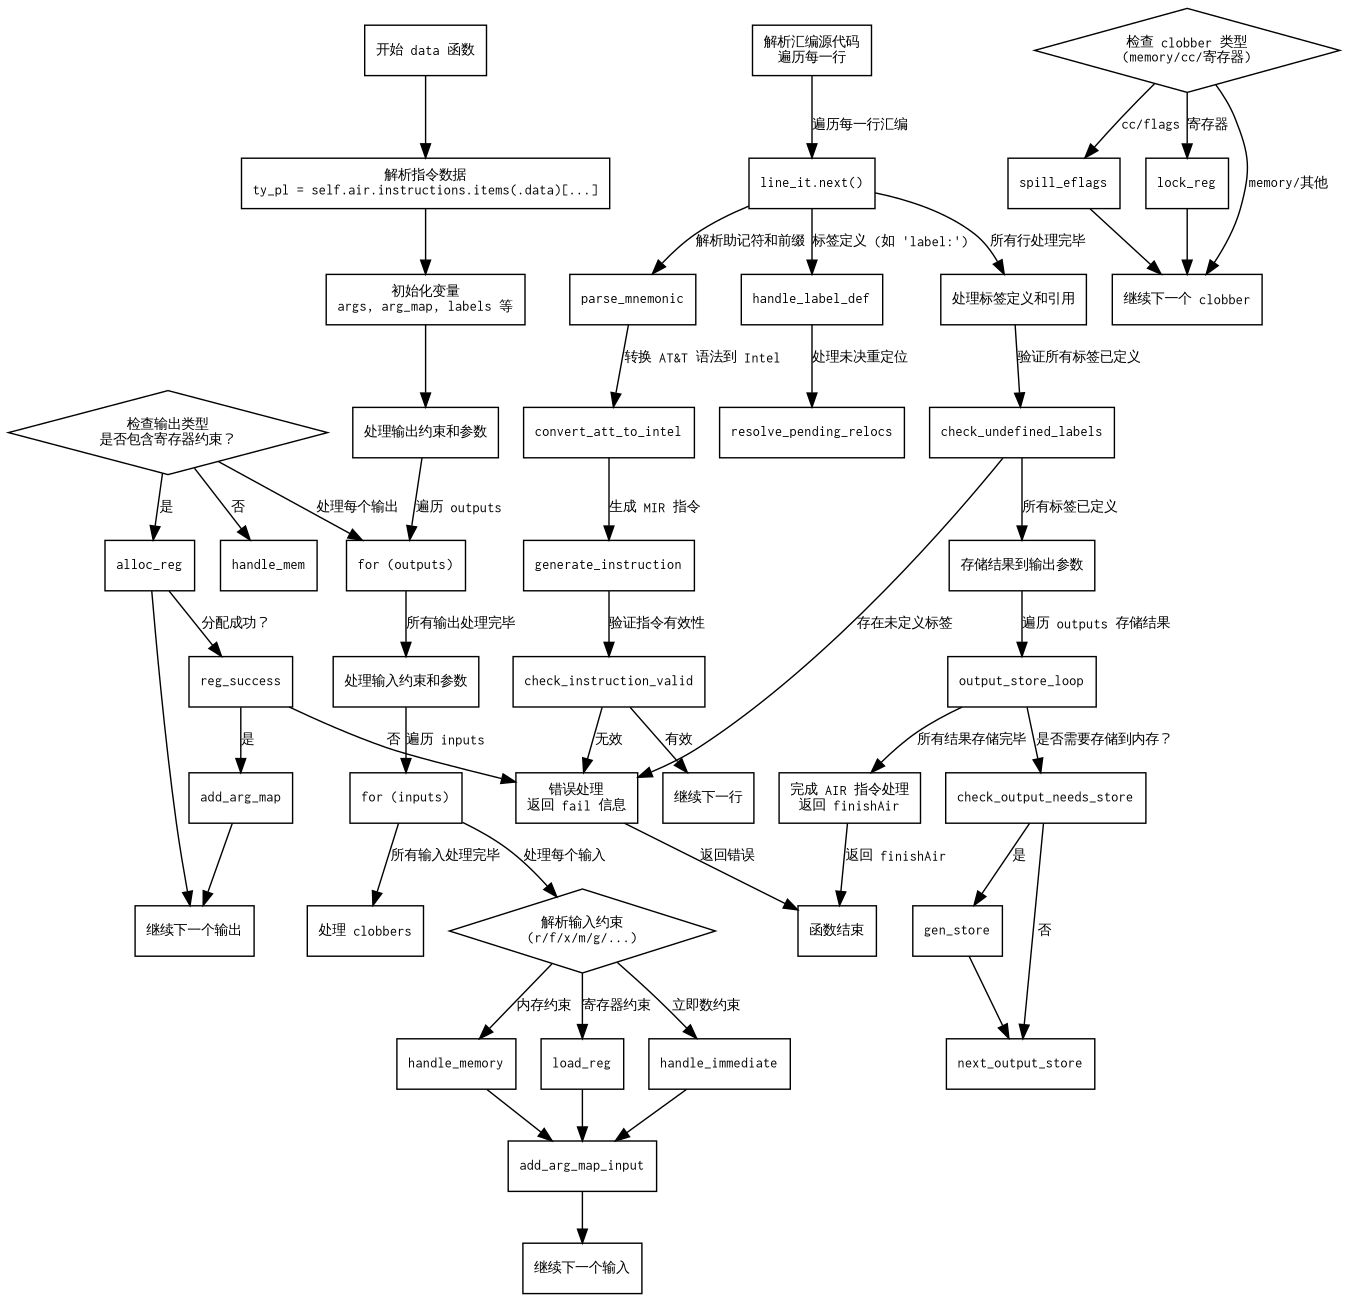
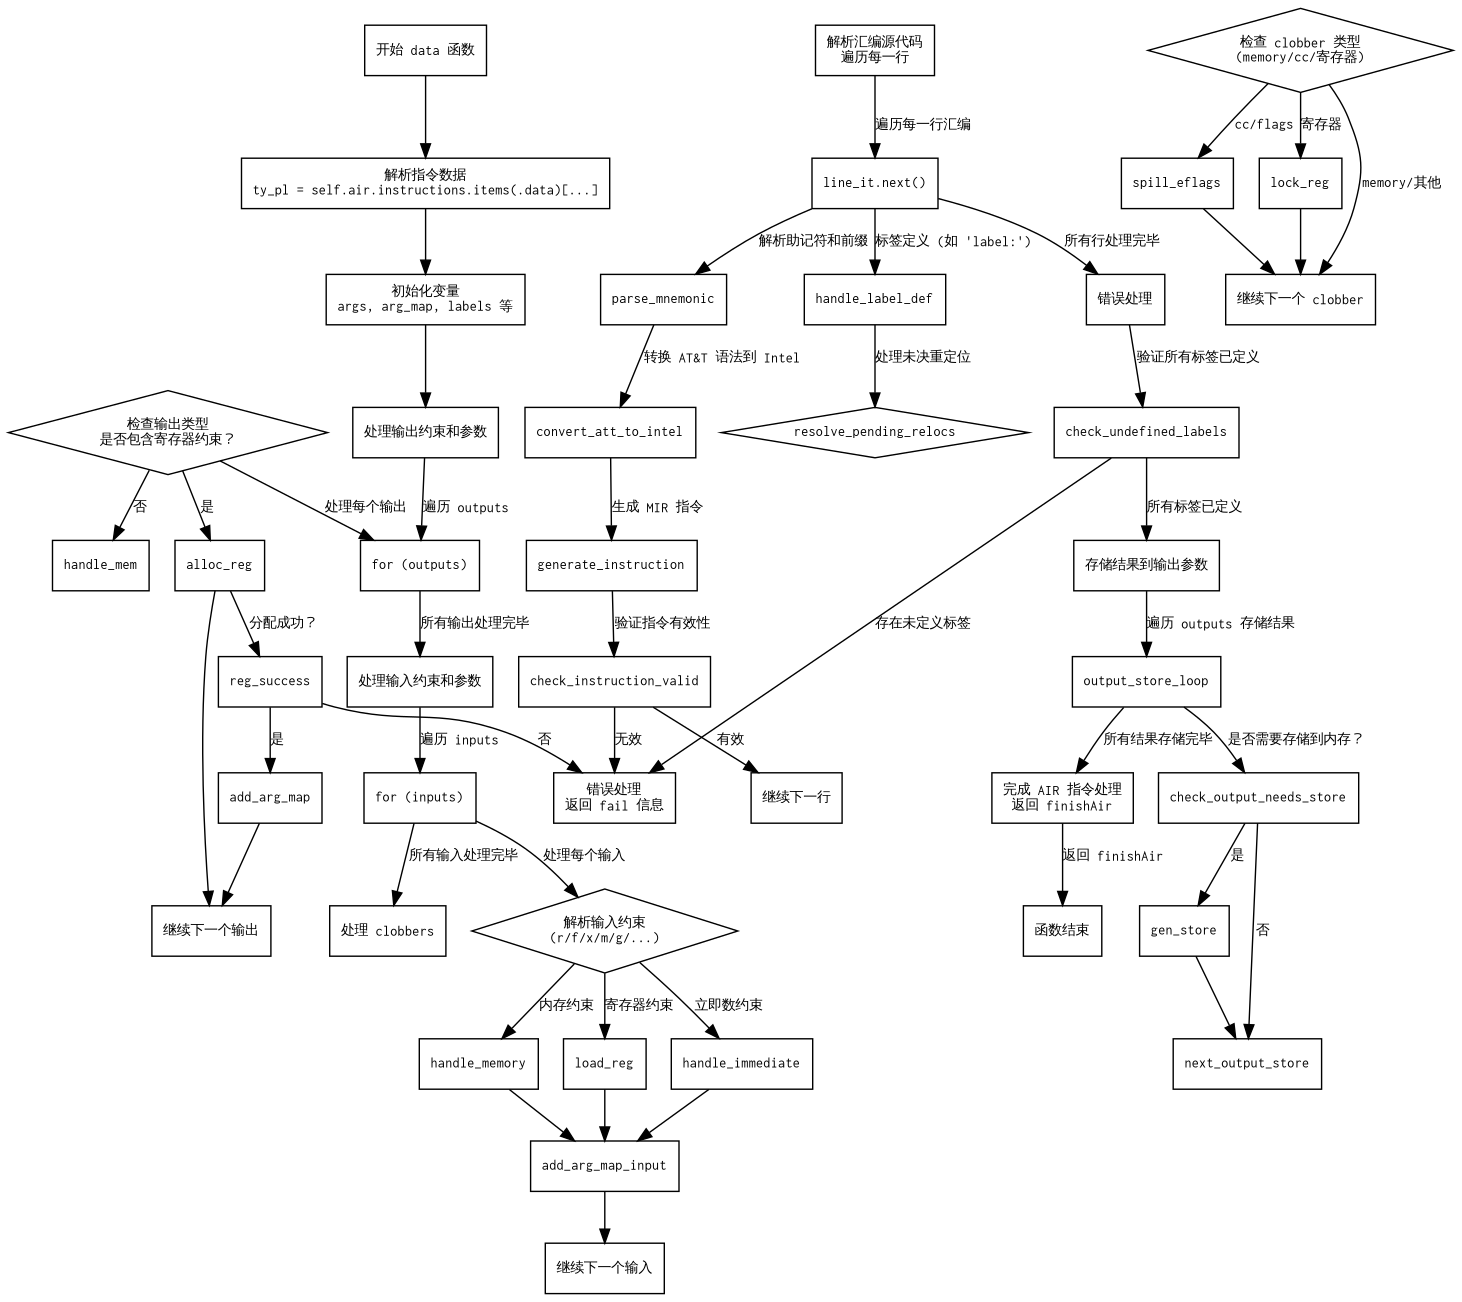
(1014, 300) -> (1126, 300)
(812, 433) -> (875, 433)
(705, 863) -> none
